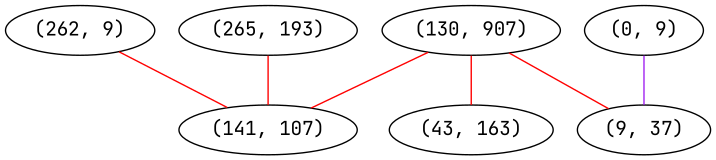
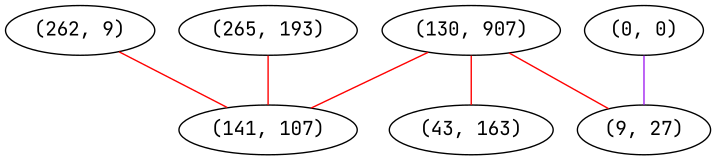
(644, 30) -> (644, 30)
(644, 130) -> (644, 130)
